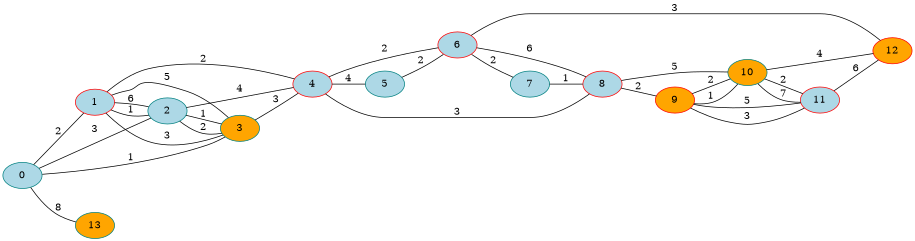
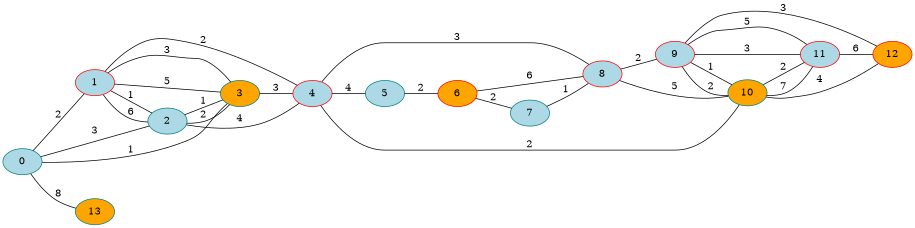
(677, 14) -> (779, 13)
(457, 45) -> (457, 94)
(383, 59) -> (530, 150)
(675, 100) -> (675, 54)
